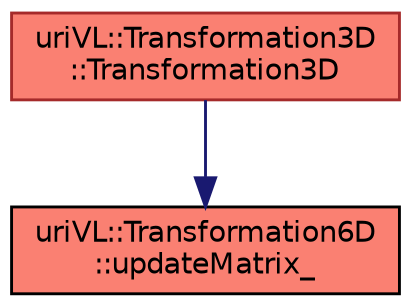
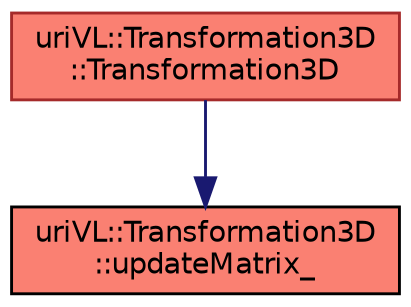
(206, 250) -> (206, 250)
